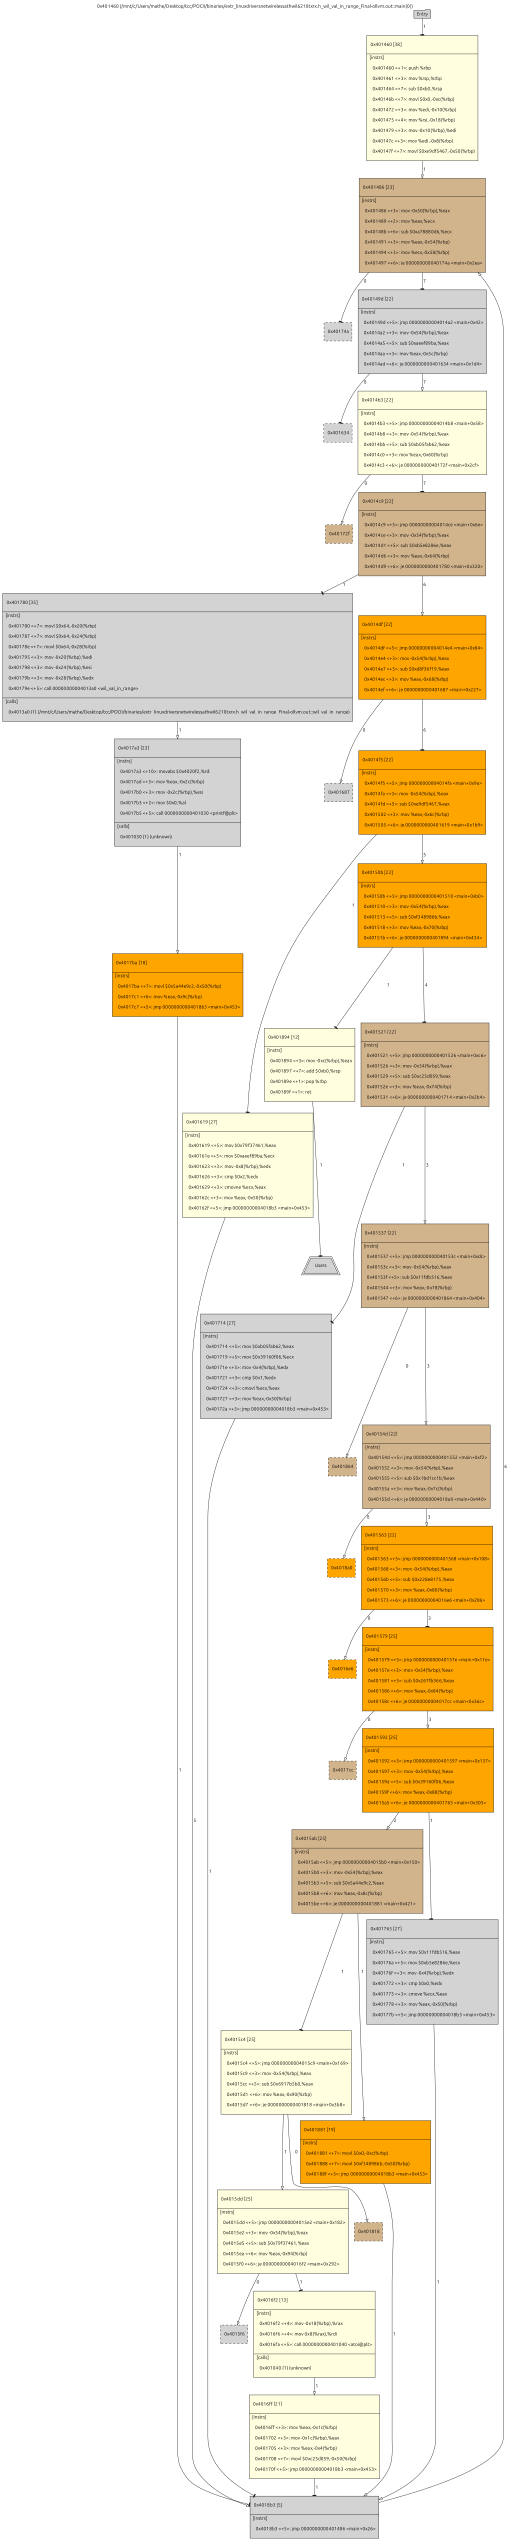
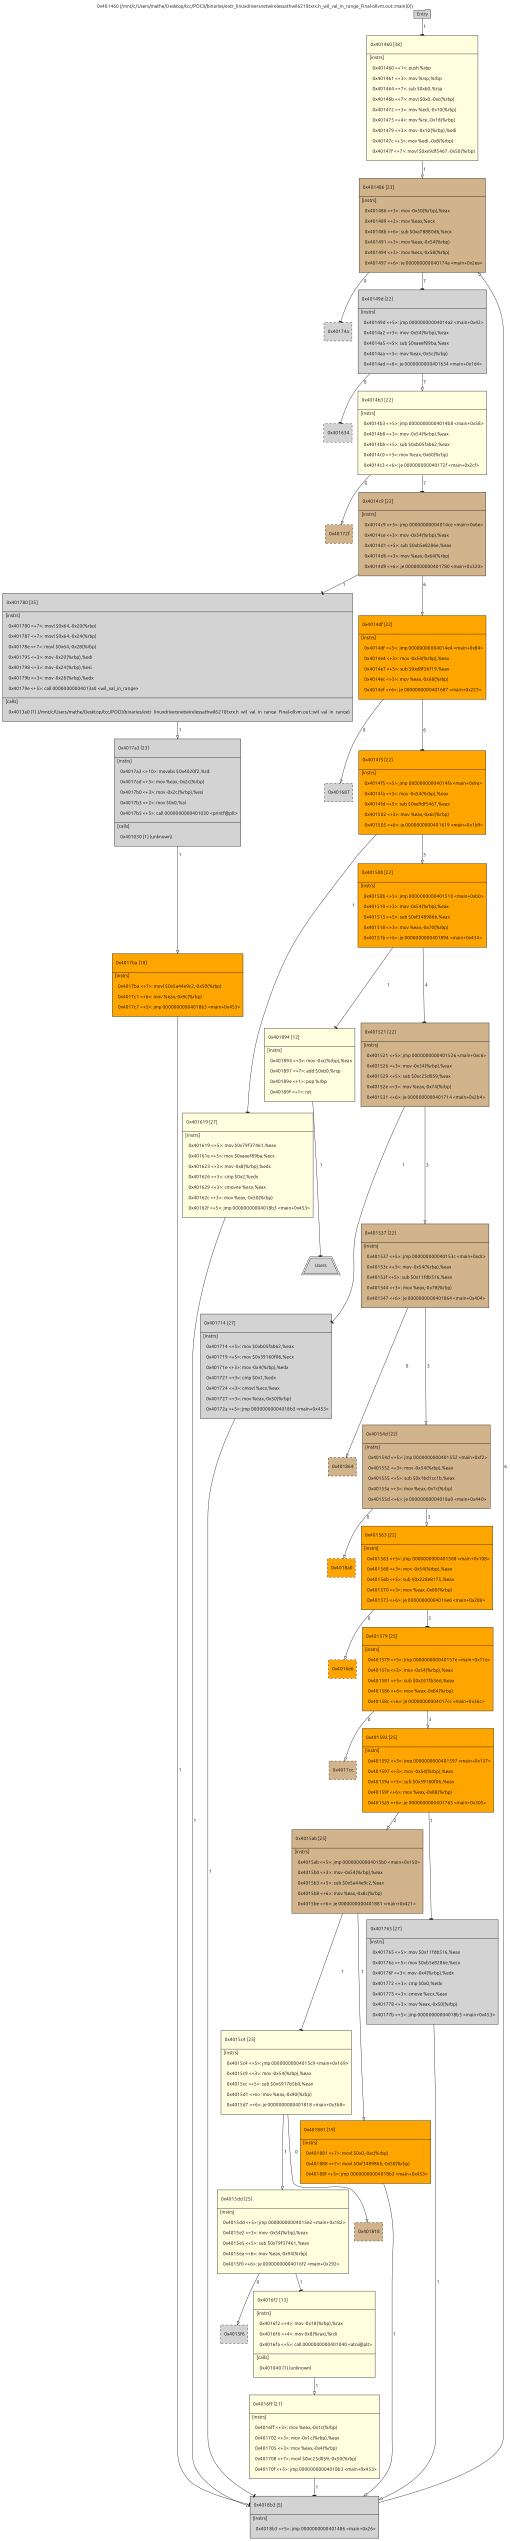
(194, 1821) -> (194, 1821)
